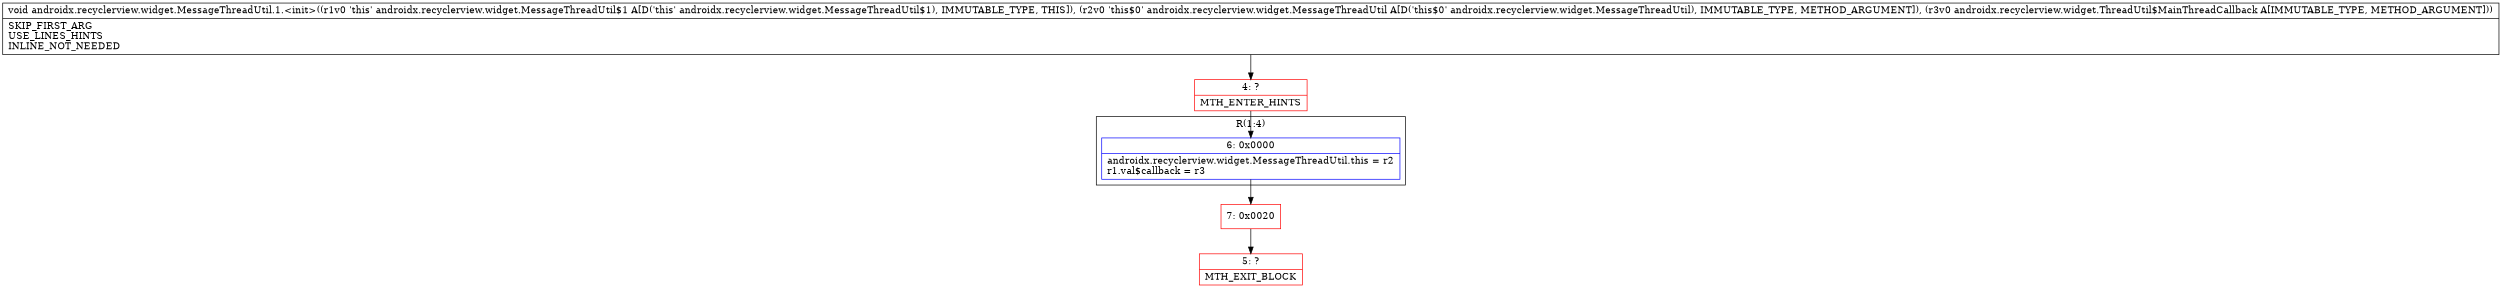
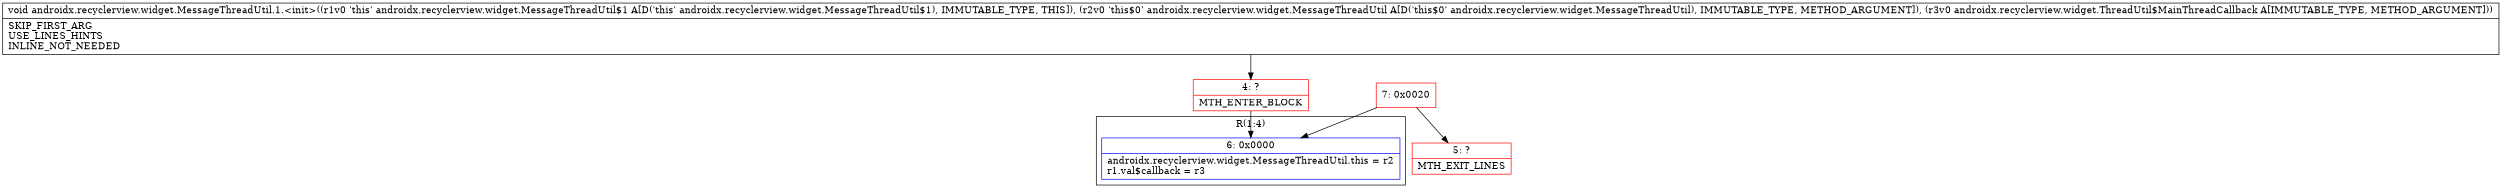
(1251, 103) -> (1251, 103)
(1251, 189) -> (1342, 121)
(1251, 277) -> (1462, 166)
